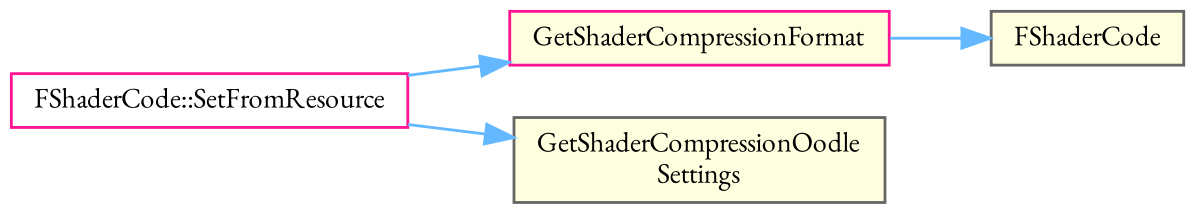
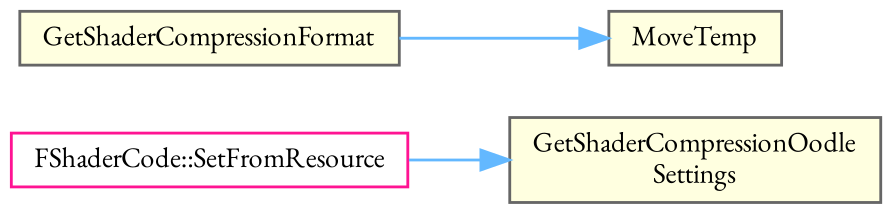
(699, 38) -> (210, 38)
(1087, 38) -> (695, 38)
(444, 71) -> none
